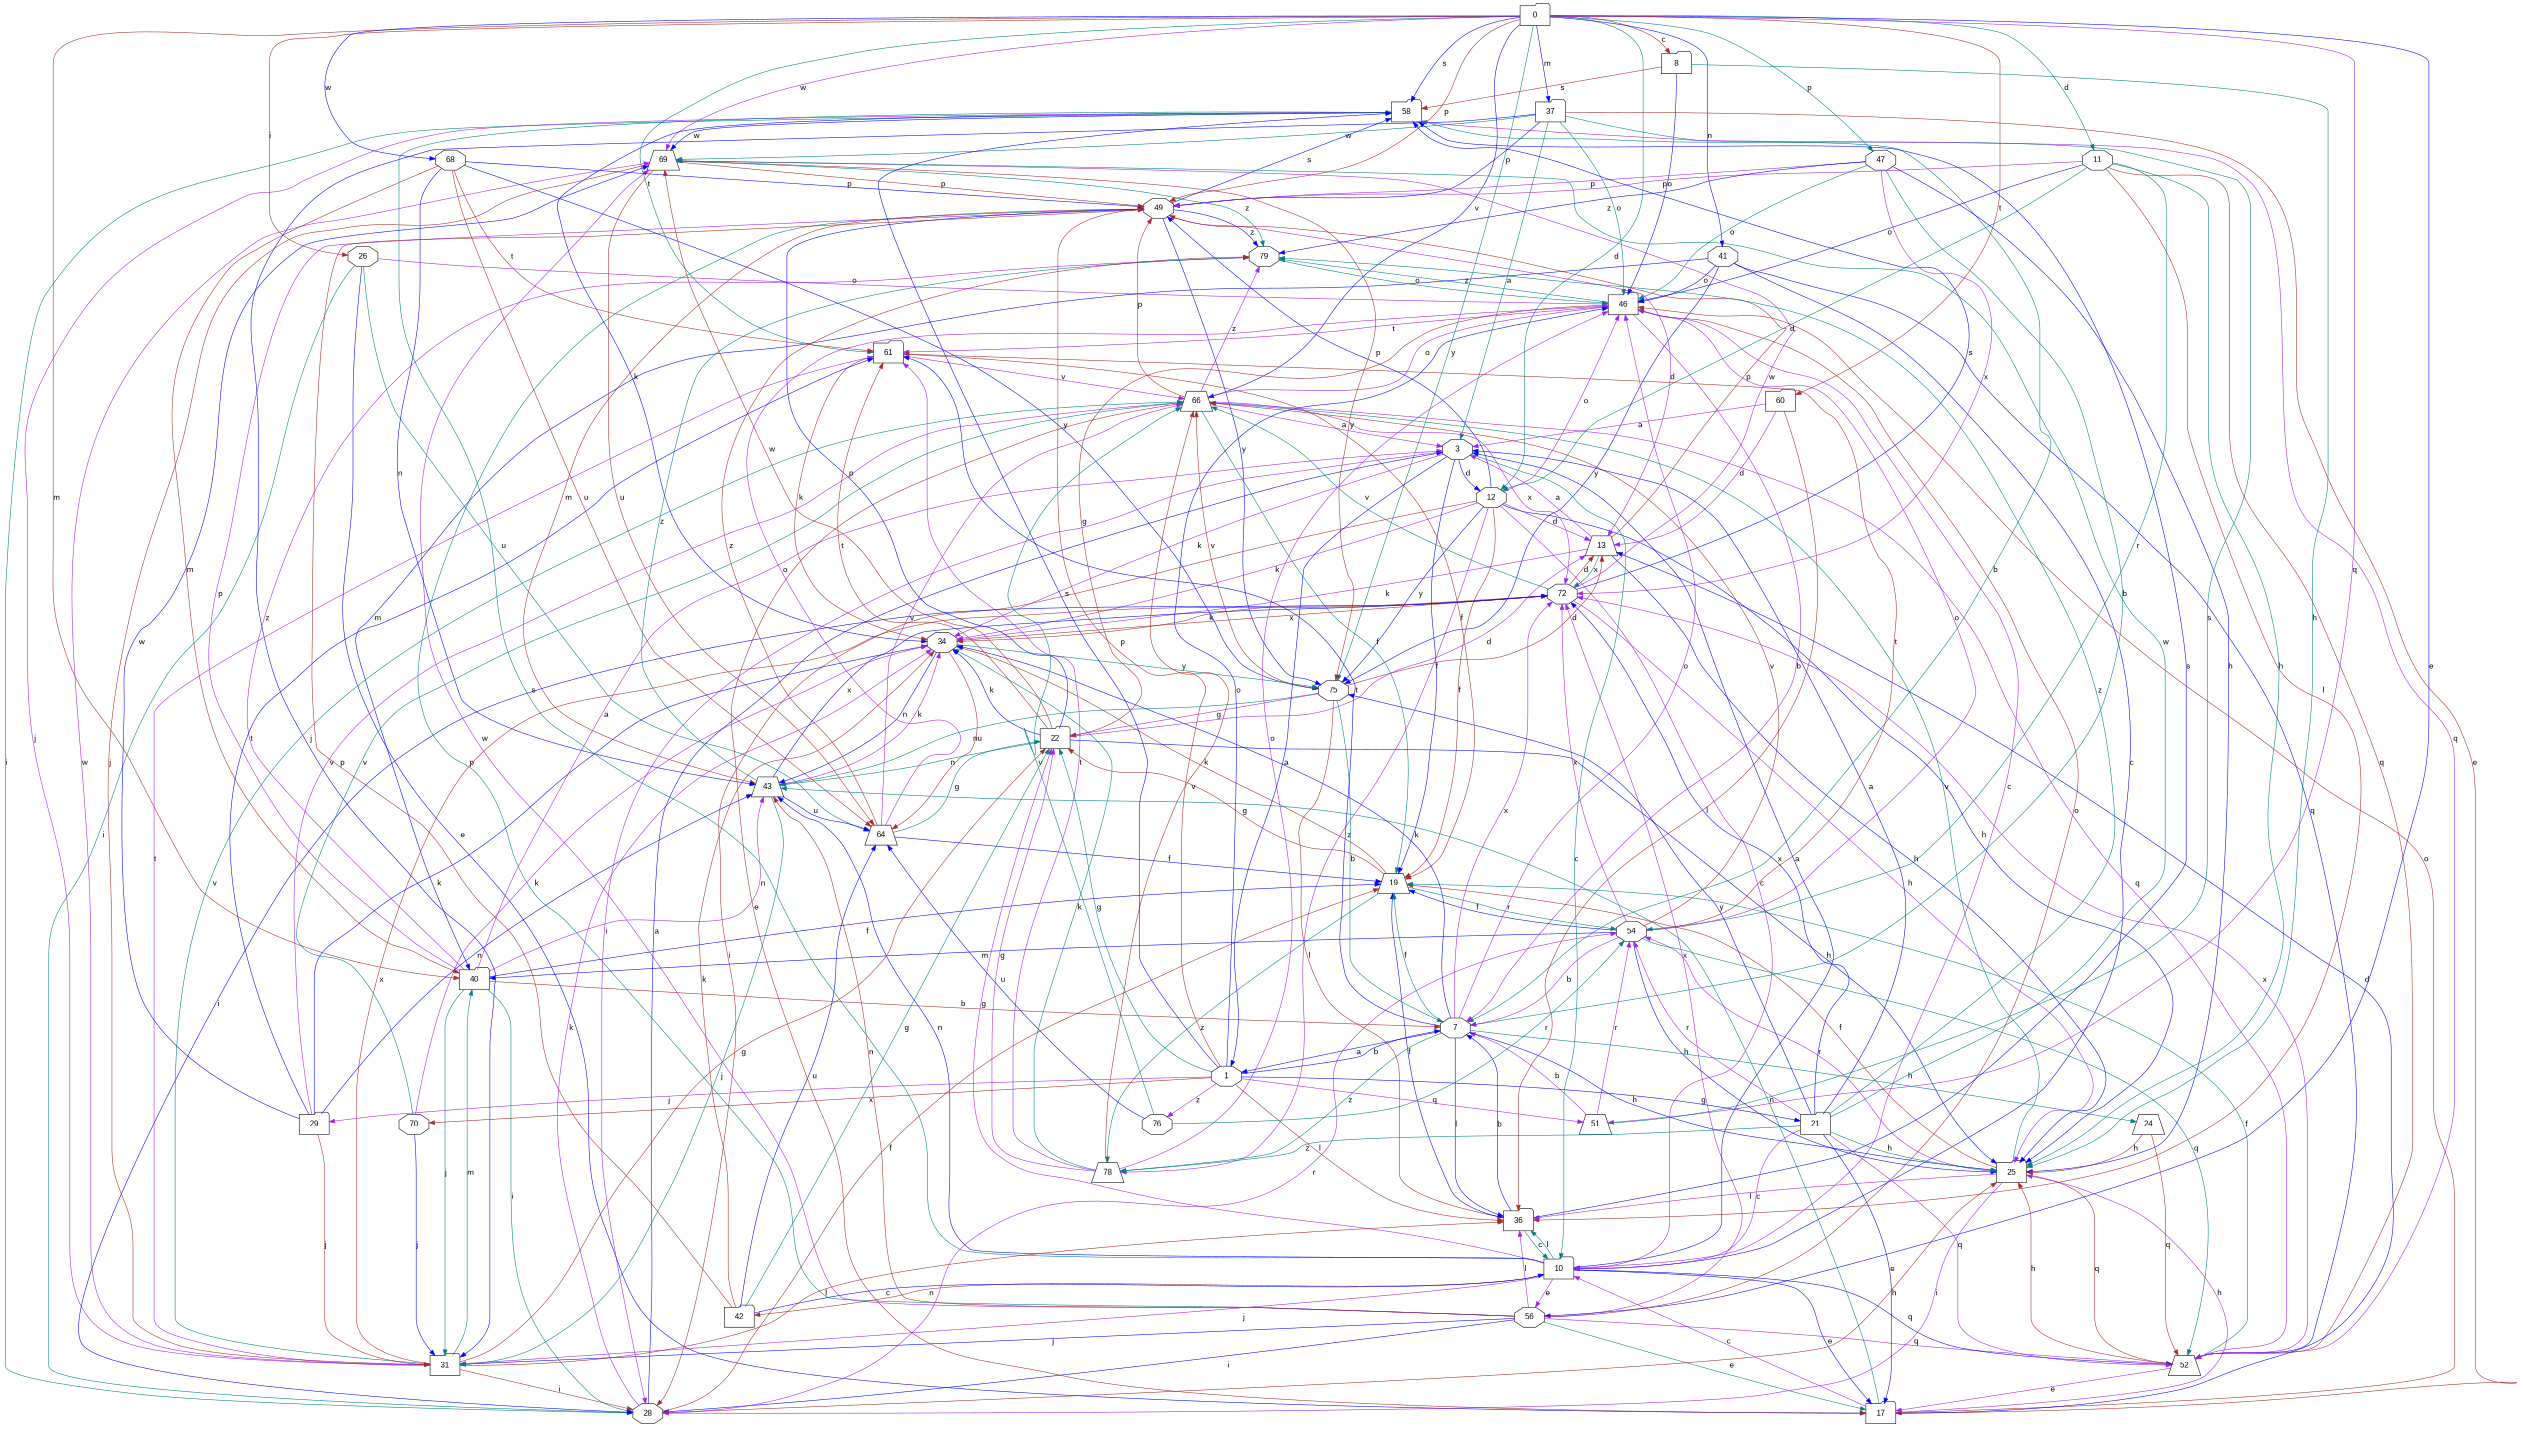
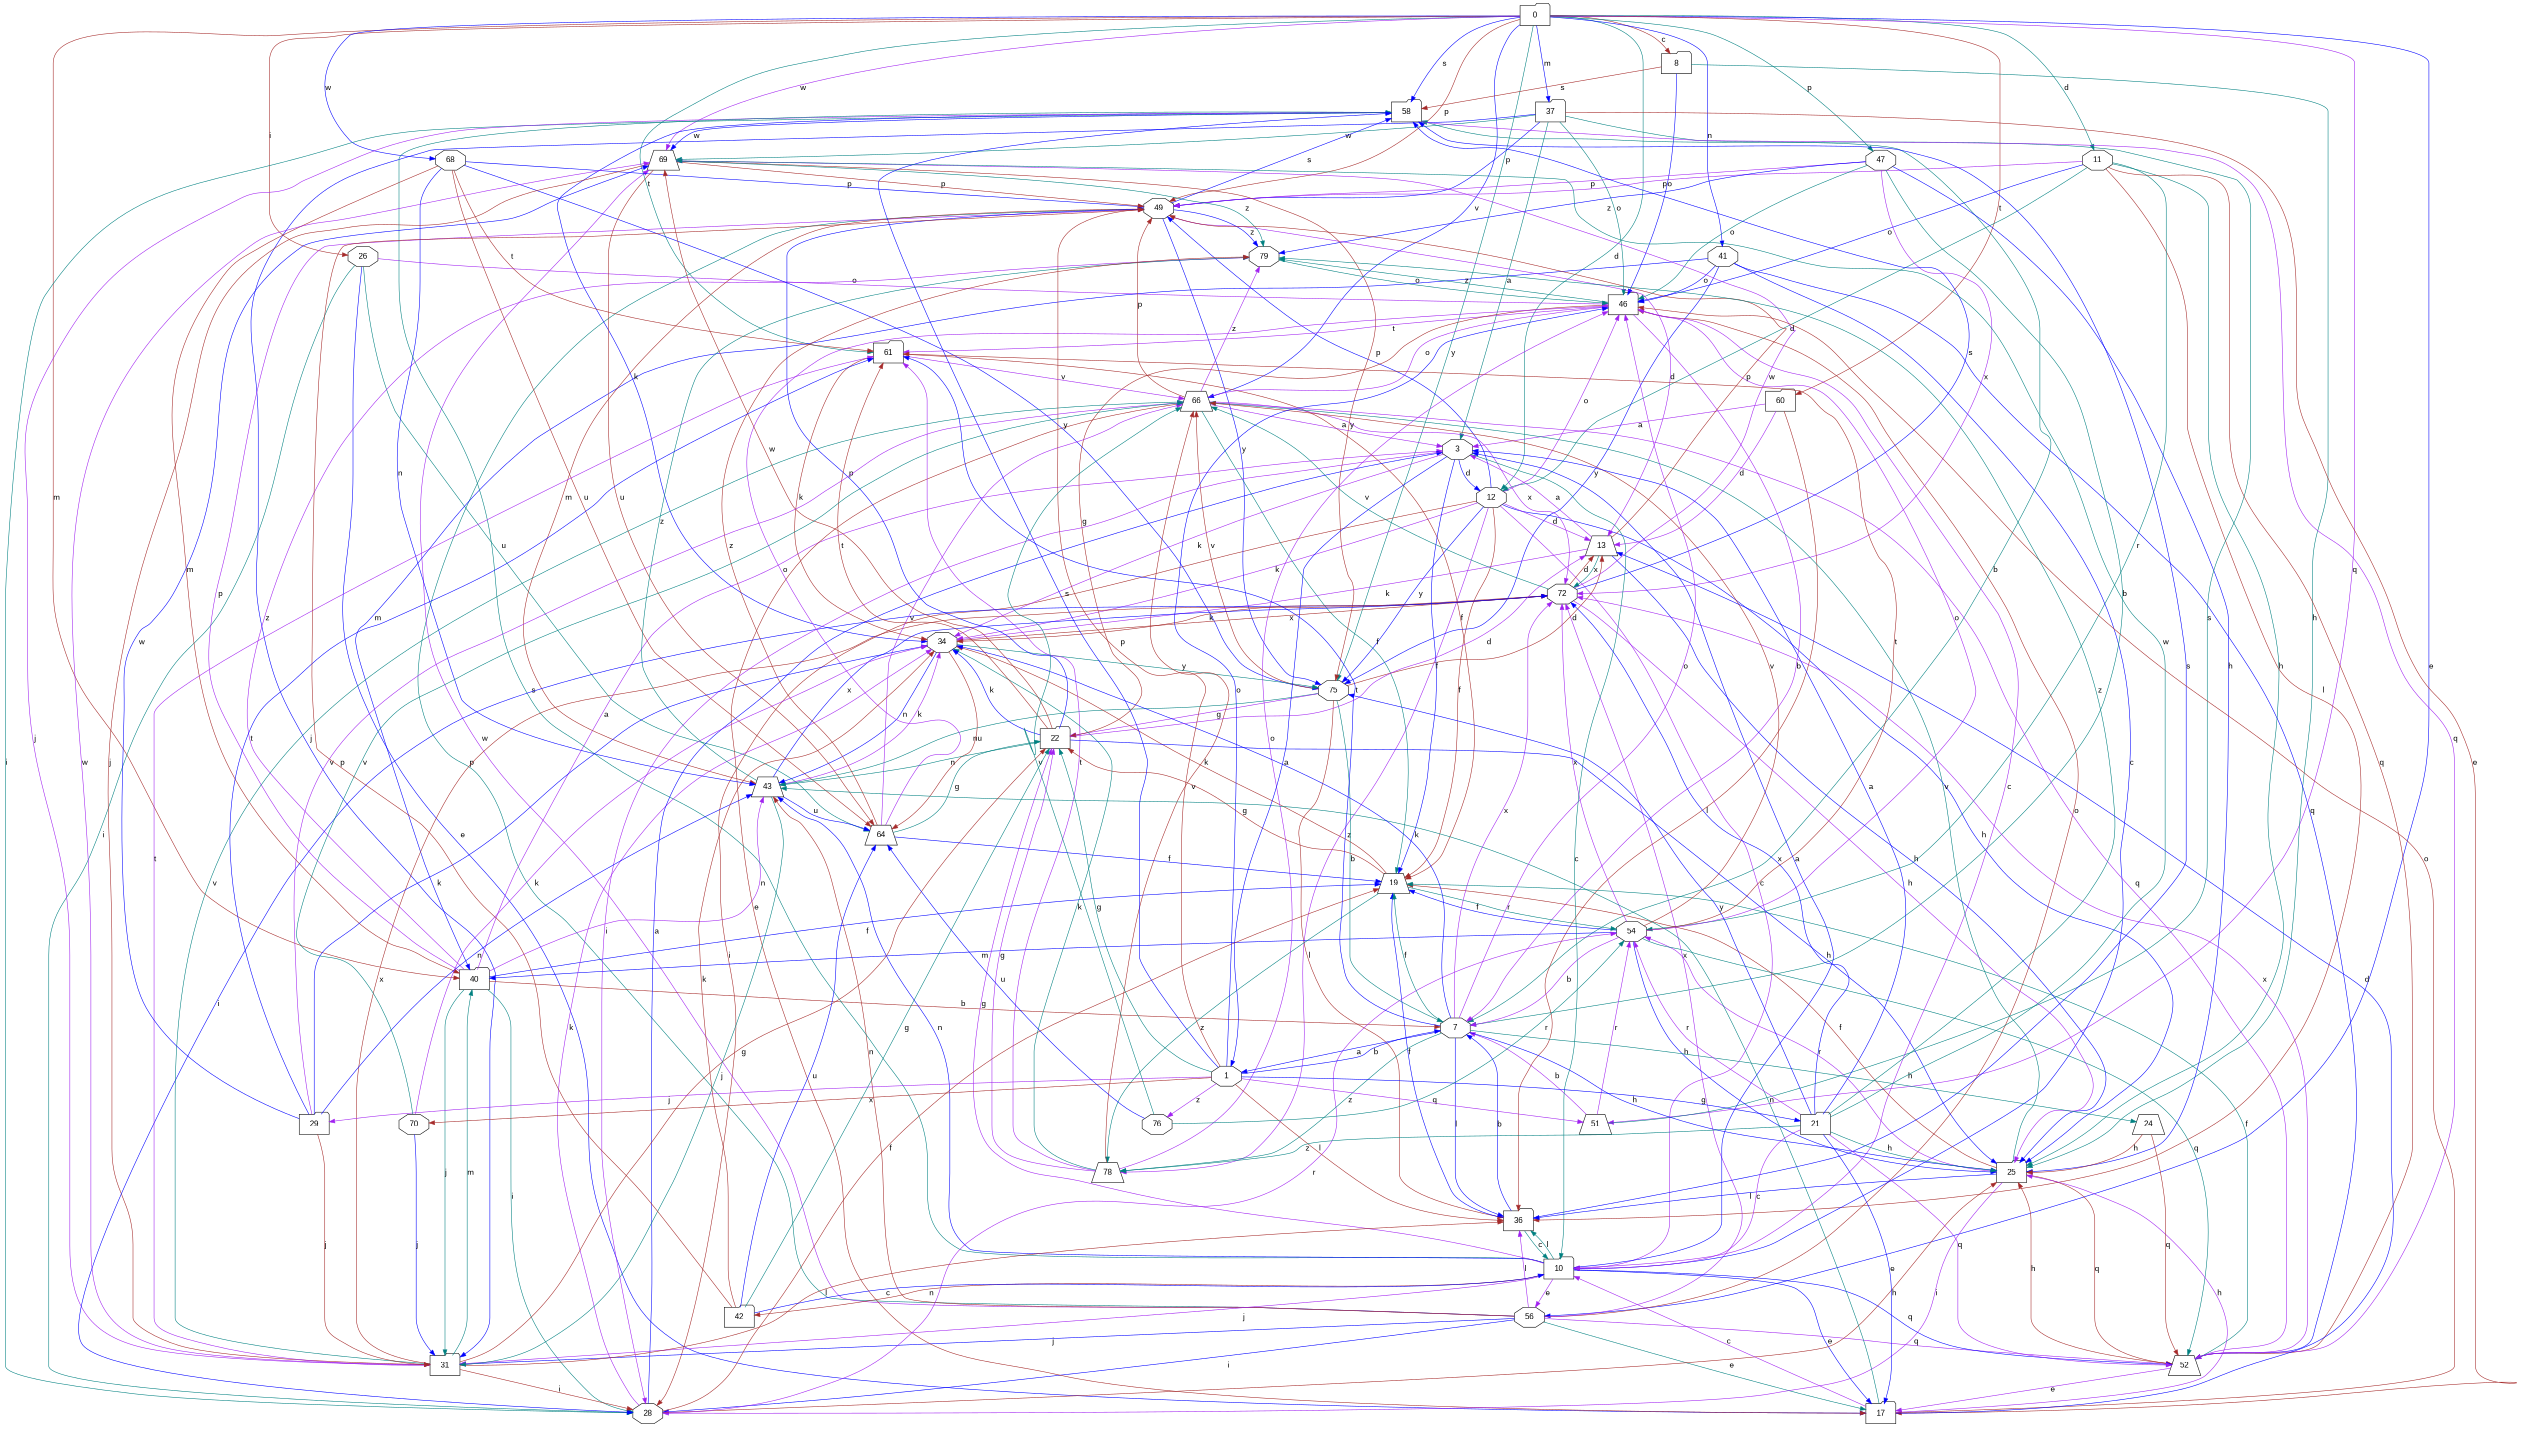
(1767, 1191) -> (1767, 1191)
